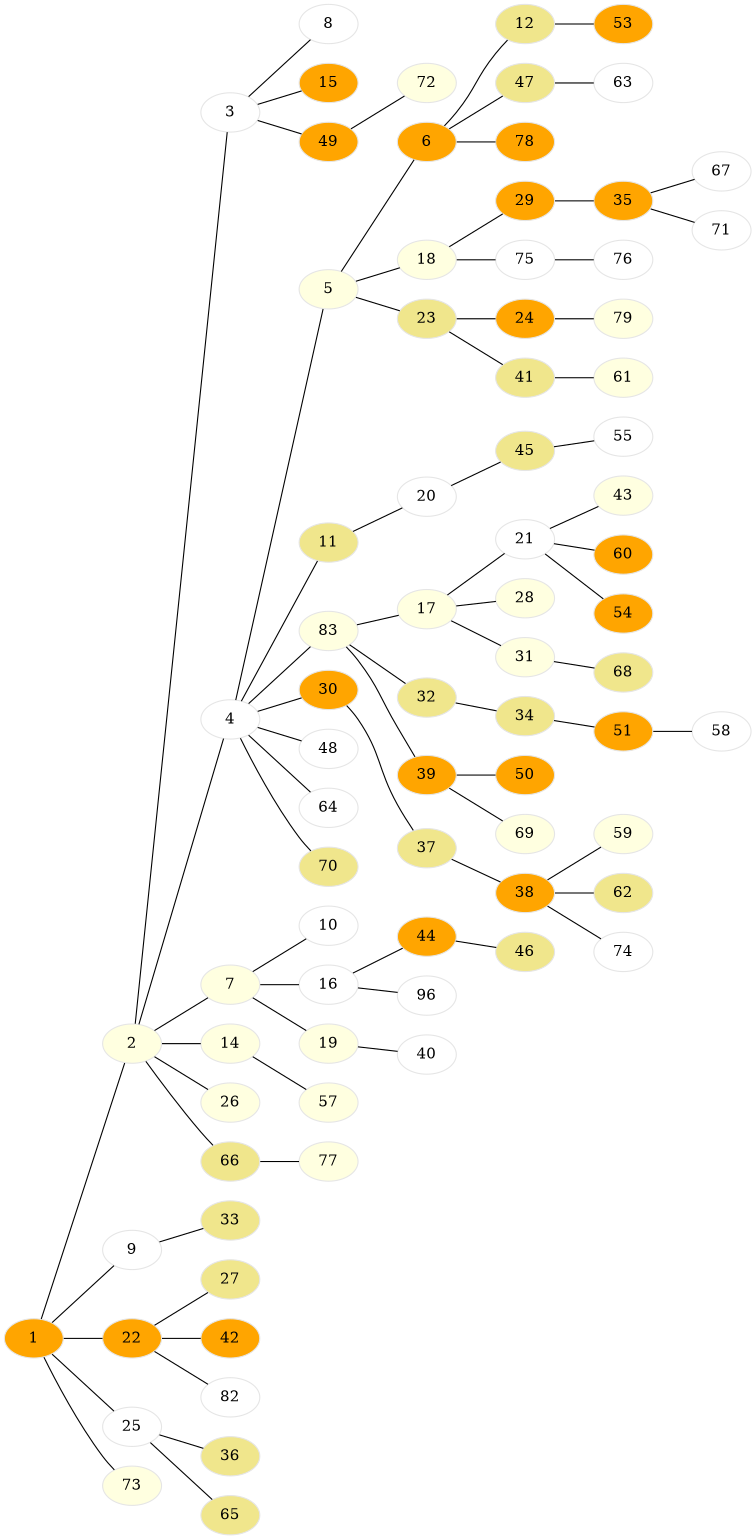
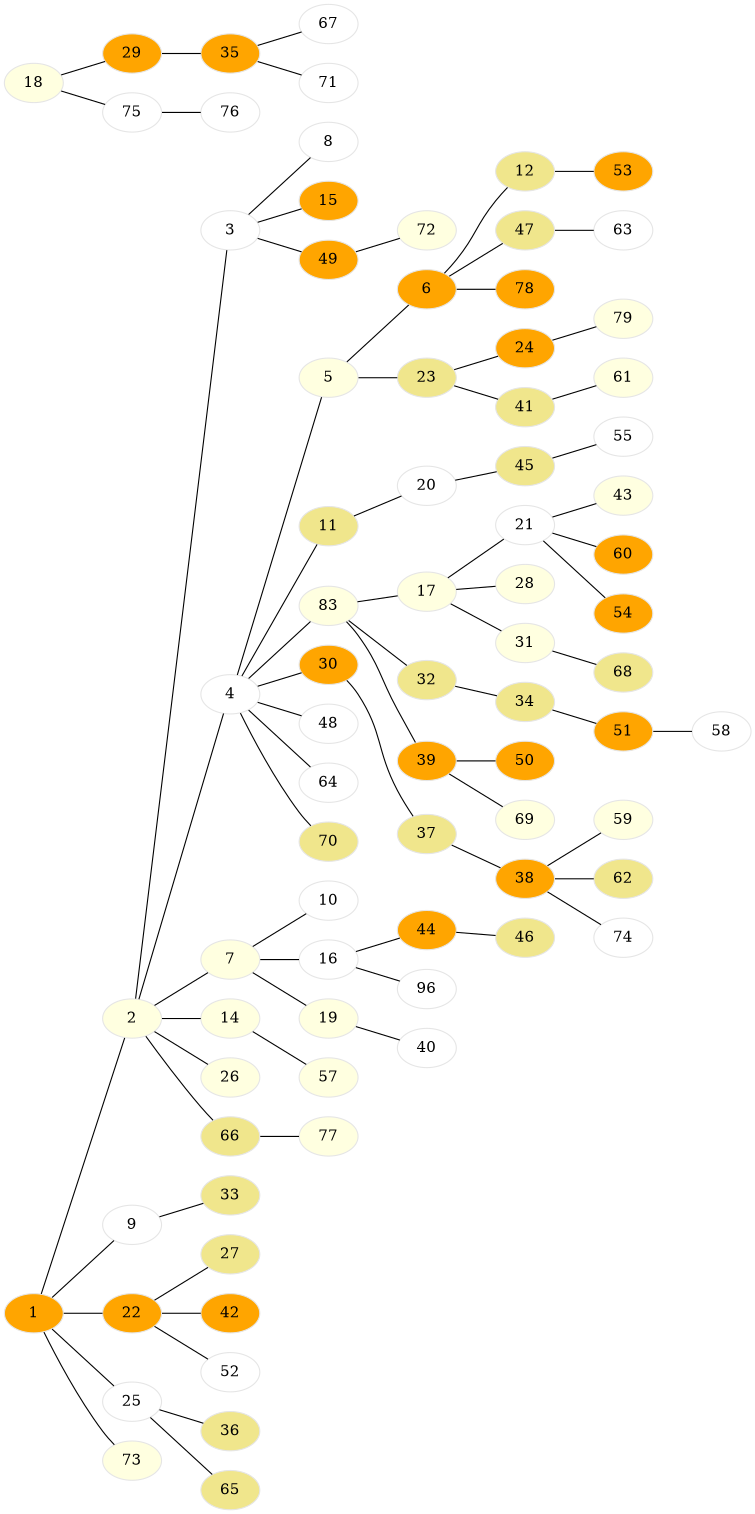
(378, 275) -> none
(230, 1397) -> (230, 1372)
